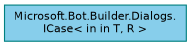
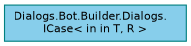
(95, 23) -> (95, 23)
